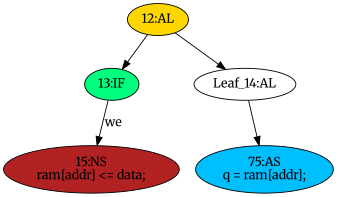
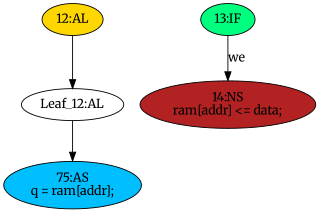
(138, 48) -> none
(245, 84) -> (73, 105)
(91, 169) -> (228, 105)
